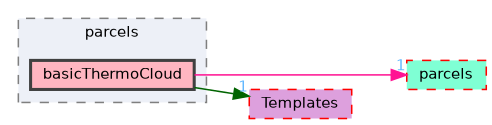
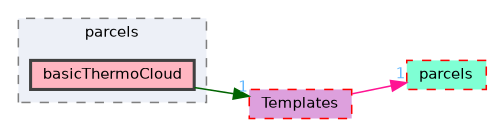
(293, 75) -> (372, 90)
